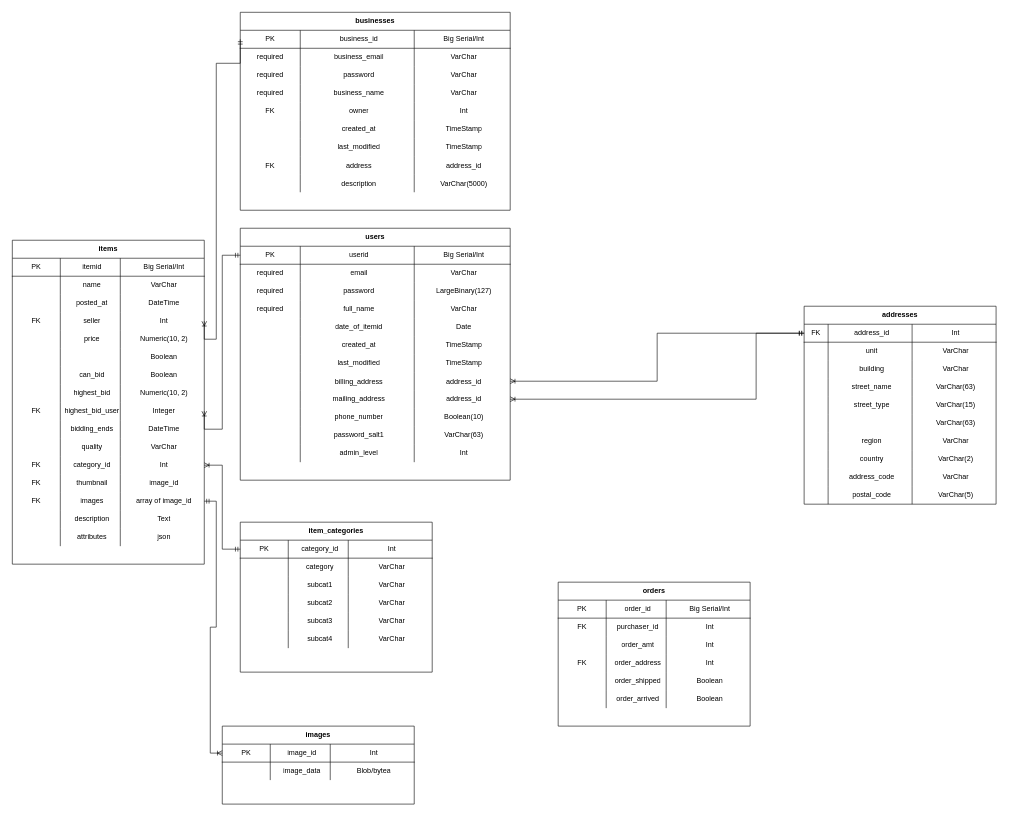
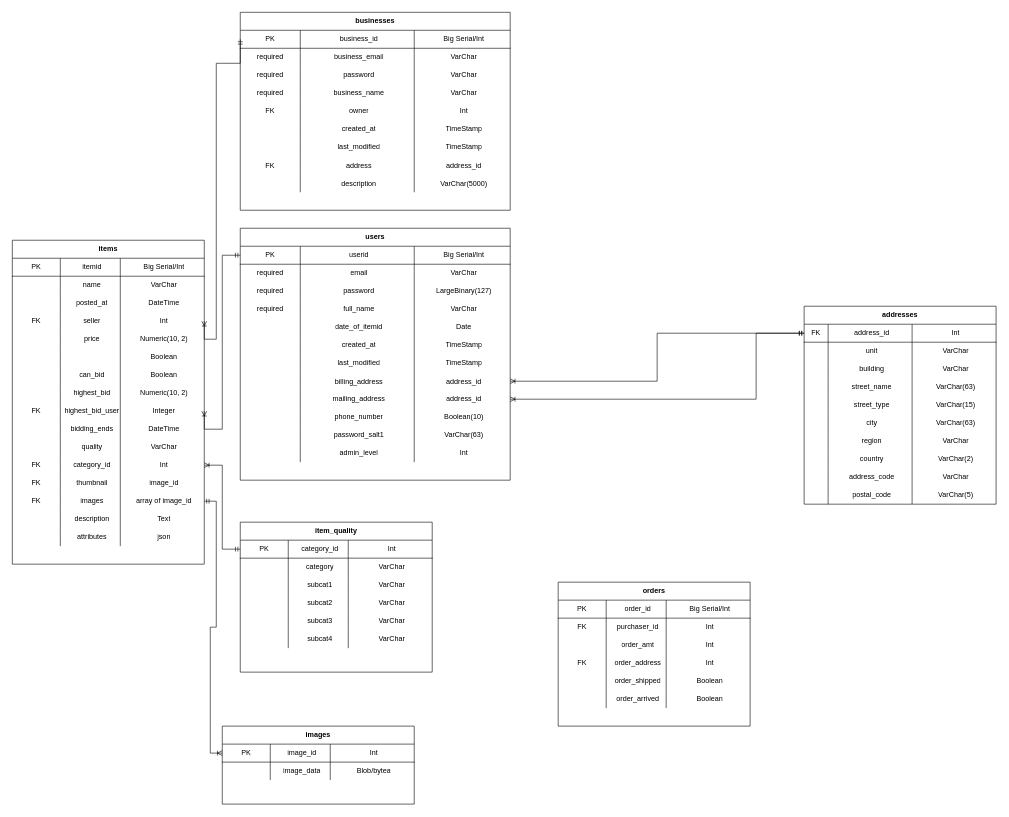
none -> (870, 423)
(336, 531) -> (336, 531)
